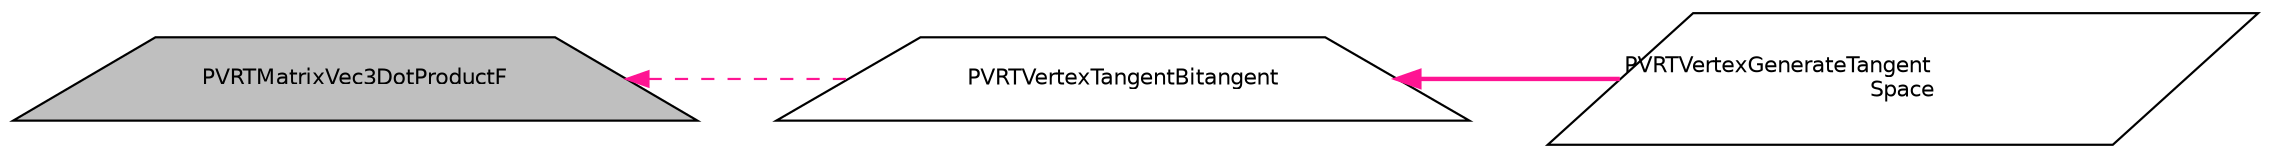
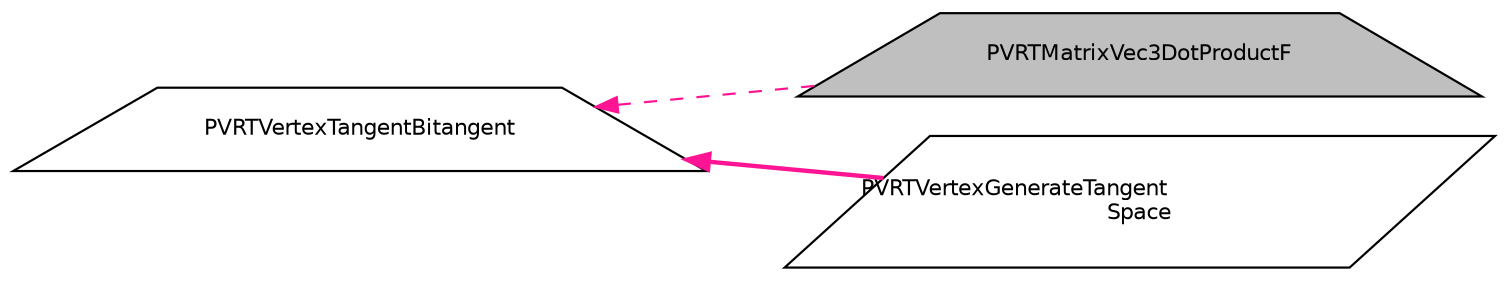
(748, 79) -> (717, 95)
